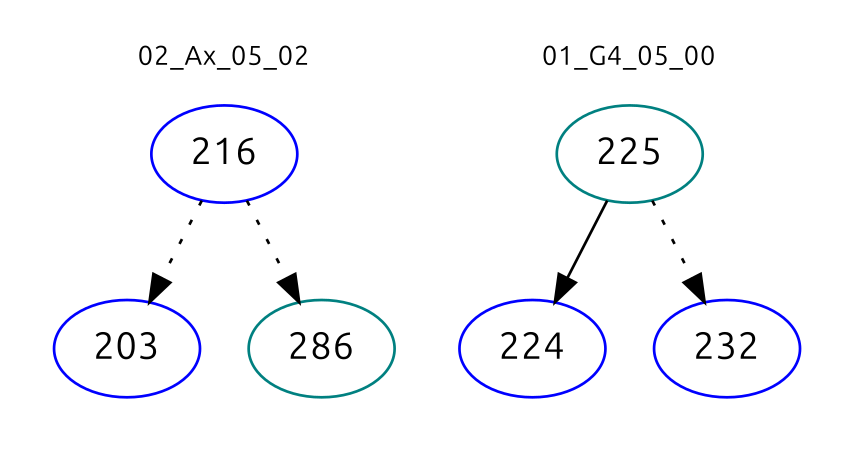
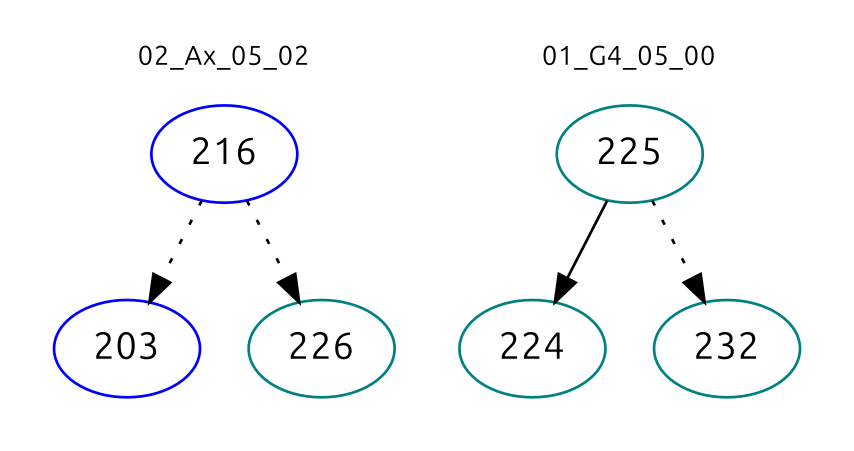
(322, 349) -> (322, 349)
(532, 349) -> (532, 349)
(727, 349) -> (727, 349)
